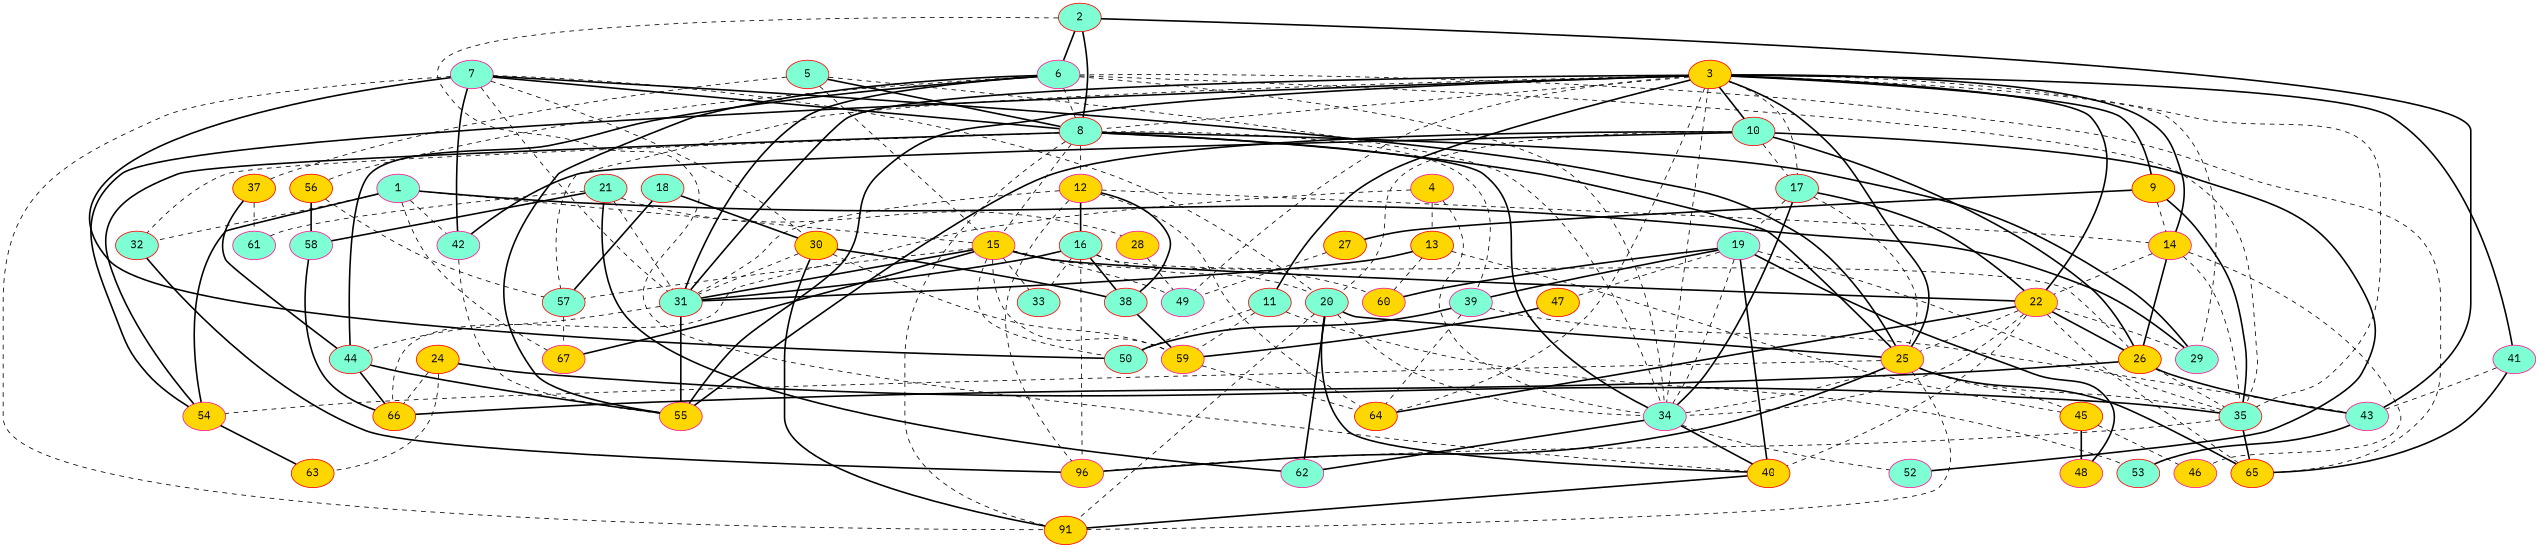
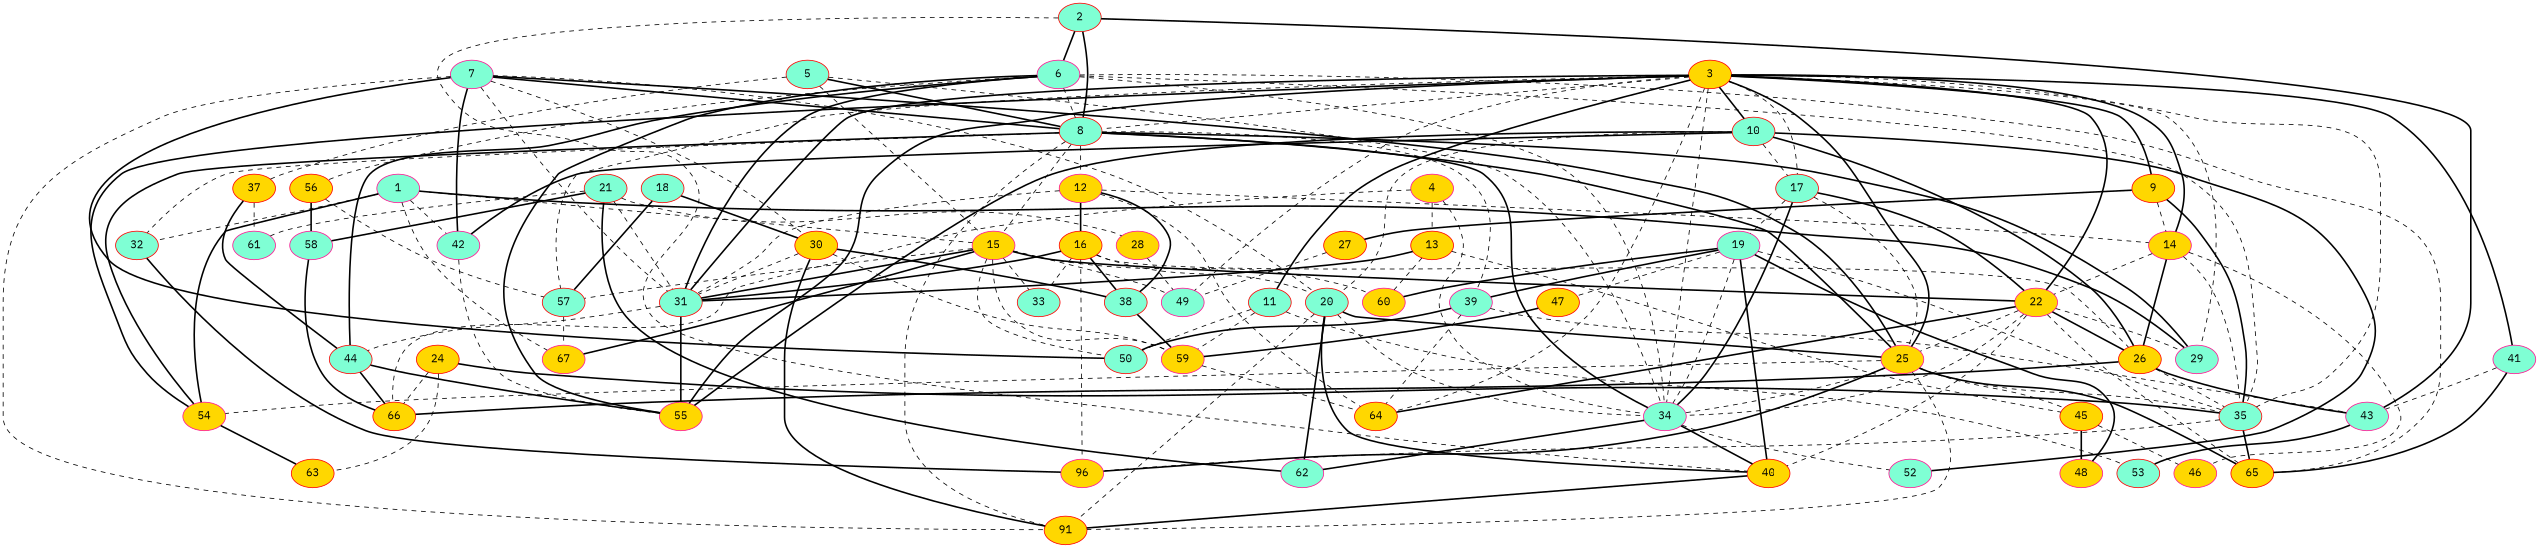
(1081, 245) -> (1081, 245)
(1007, 337) -> none
